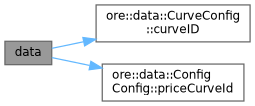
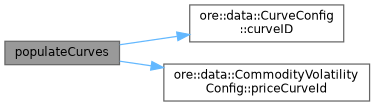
(28, 53) -> (62, 53)
(173, 83) -> (267, 83)
